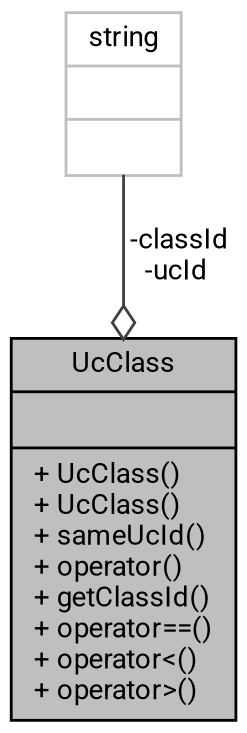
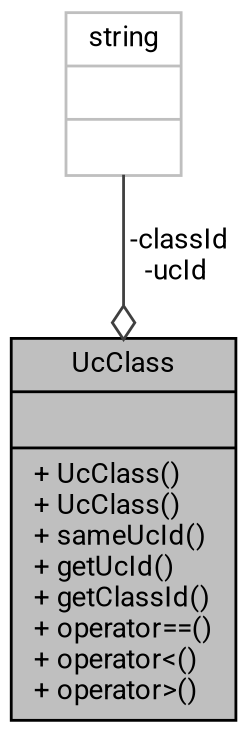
(110, 567) -> (105, 567)
